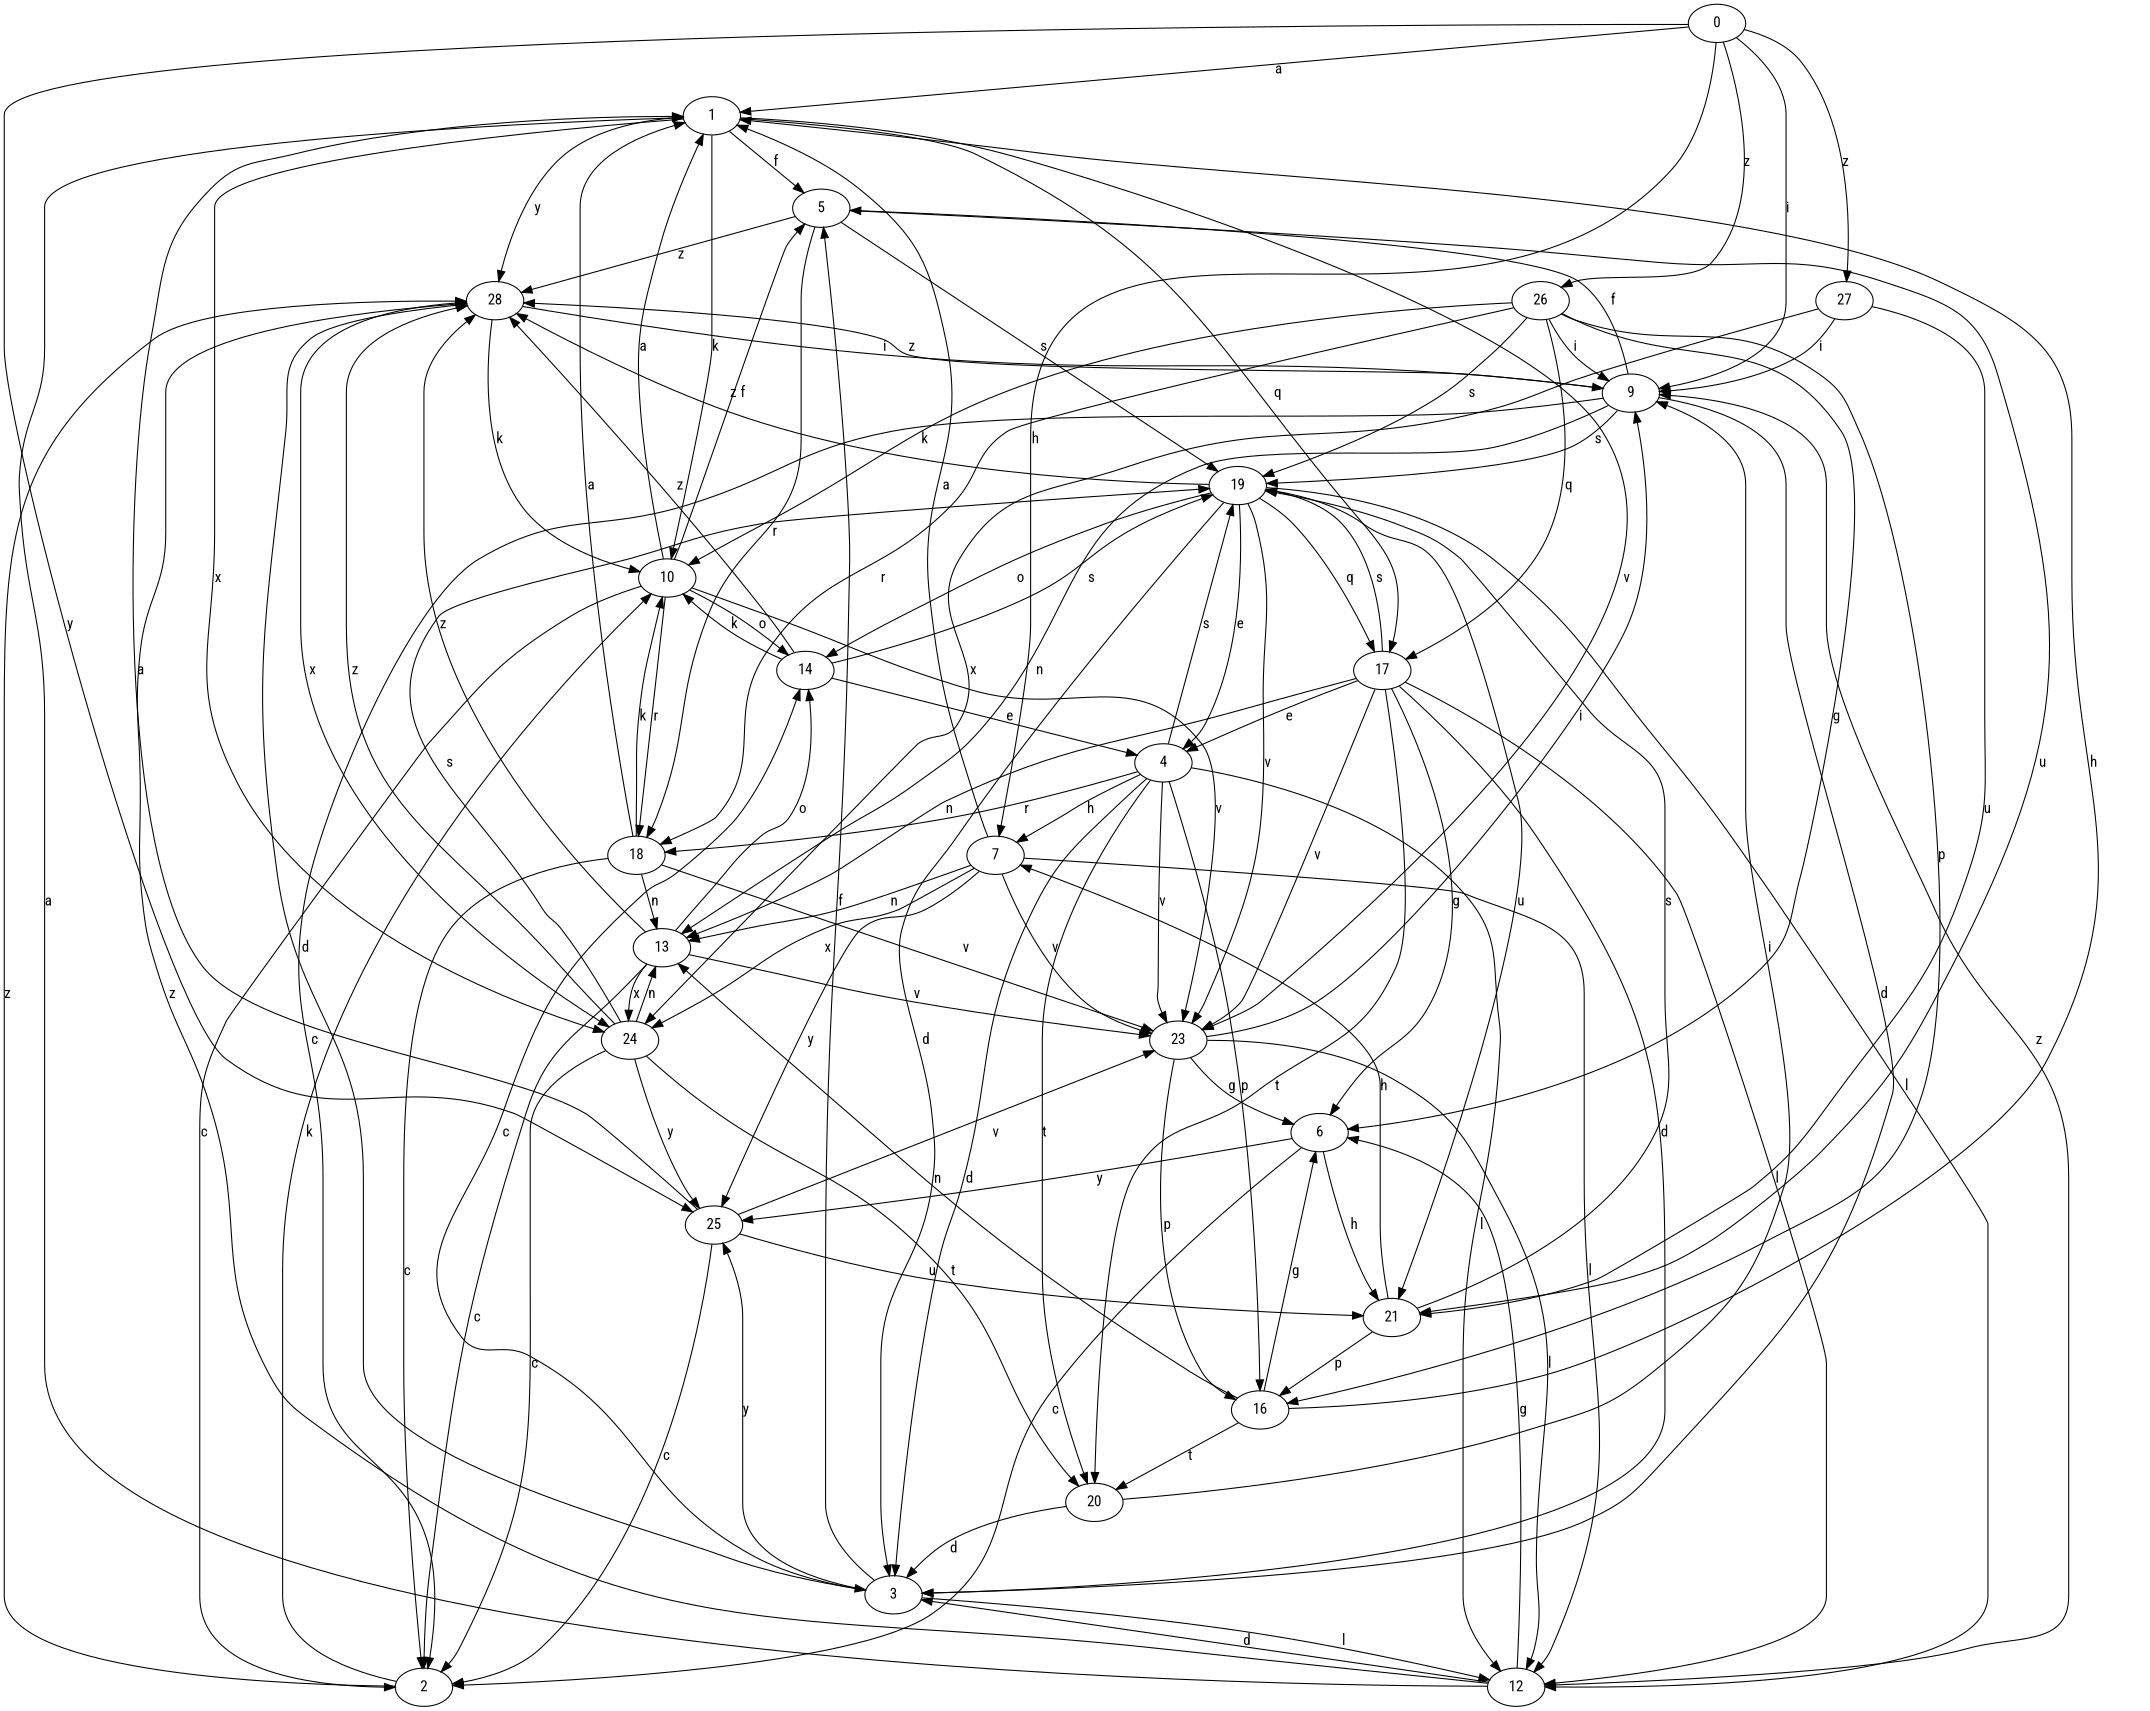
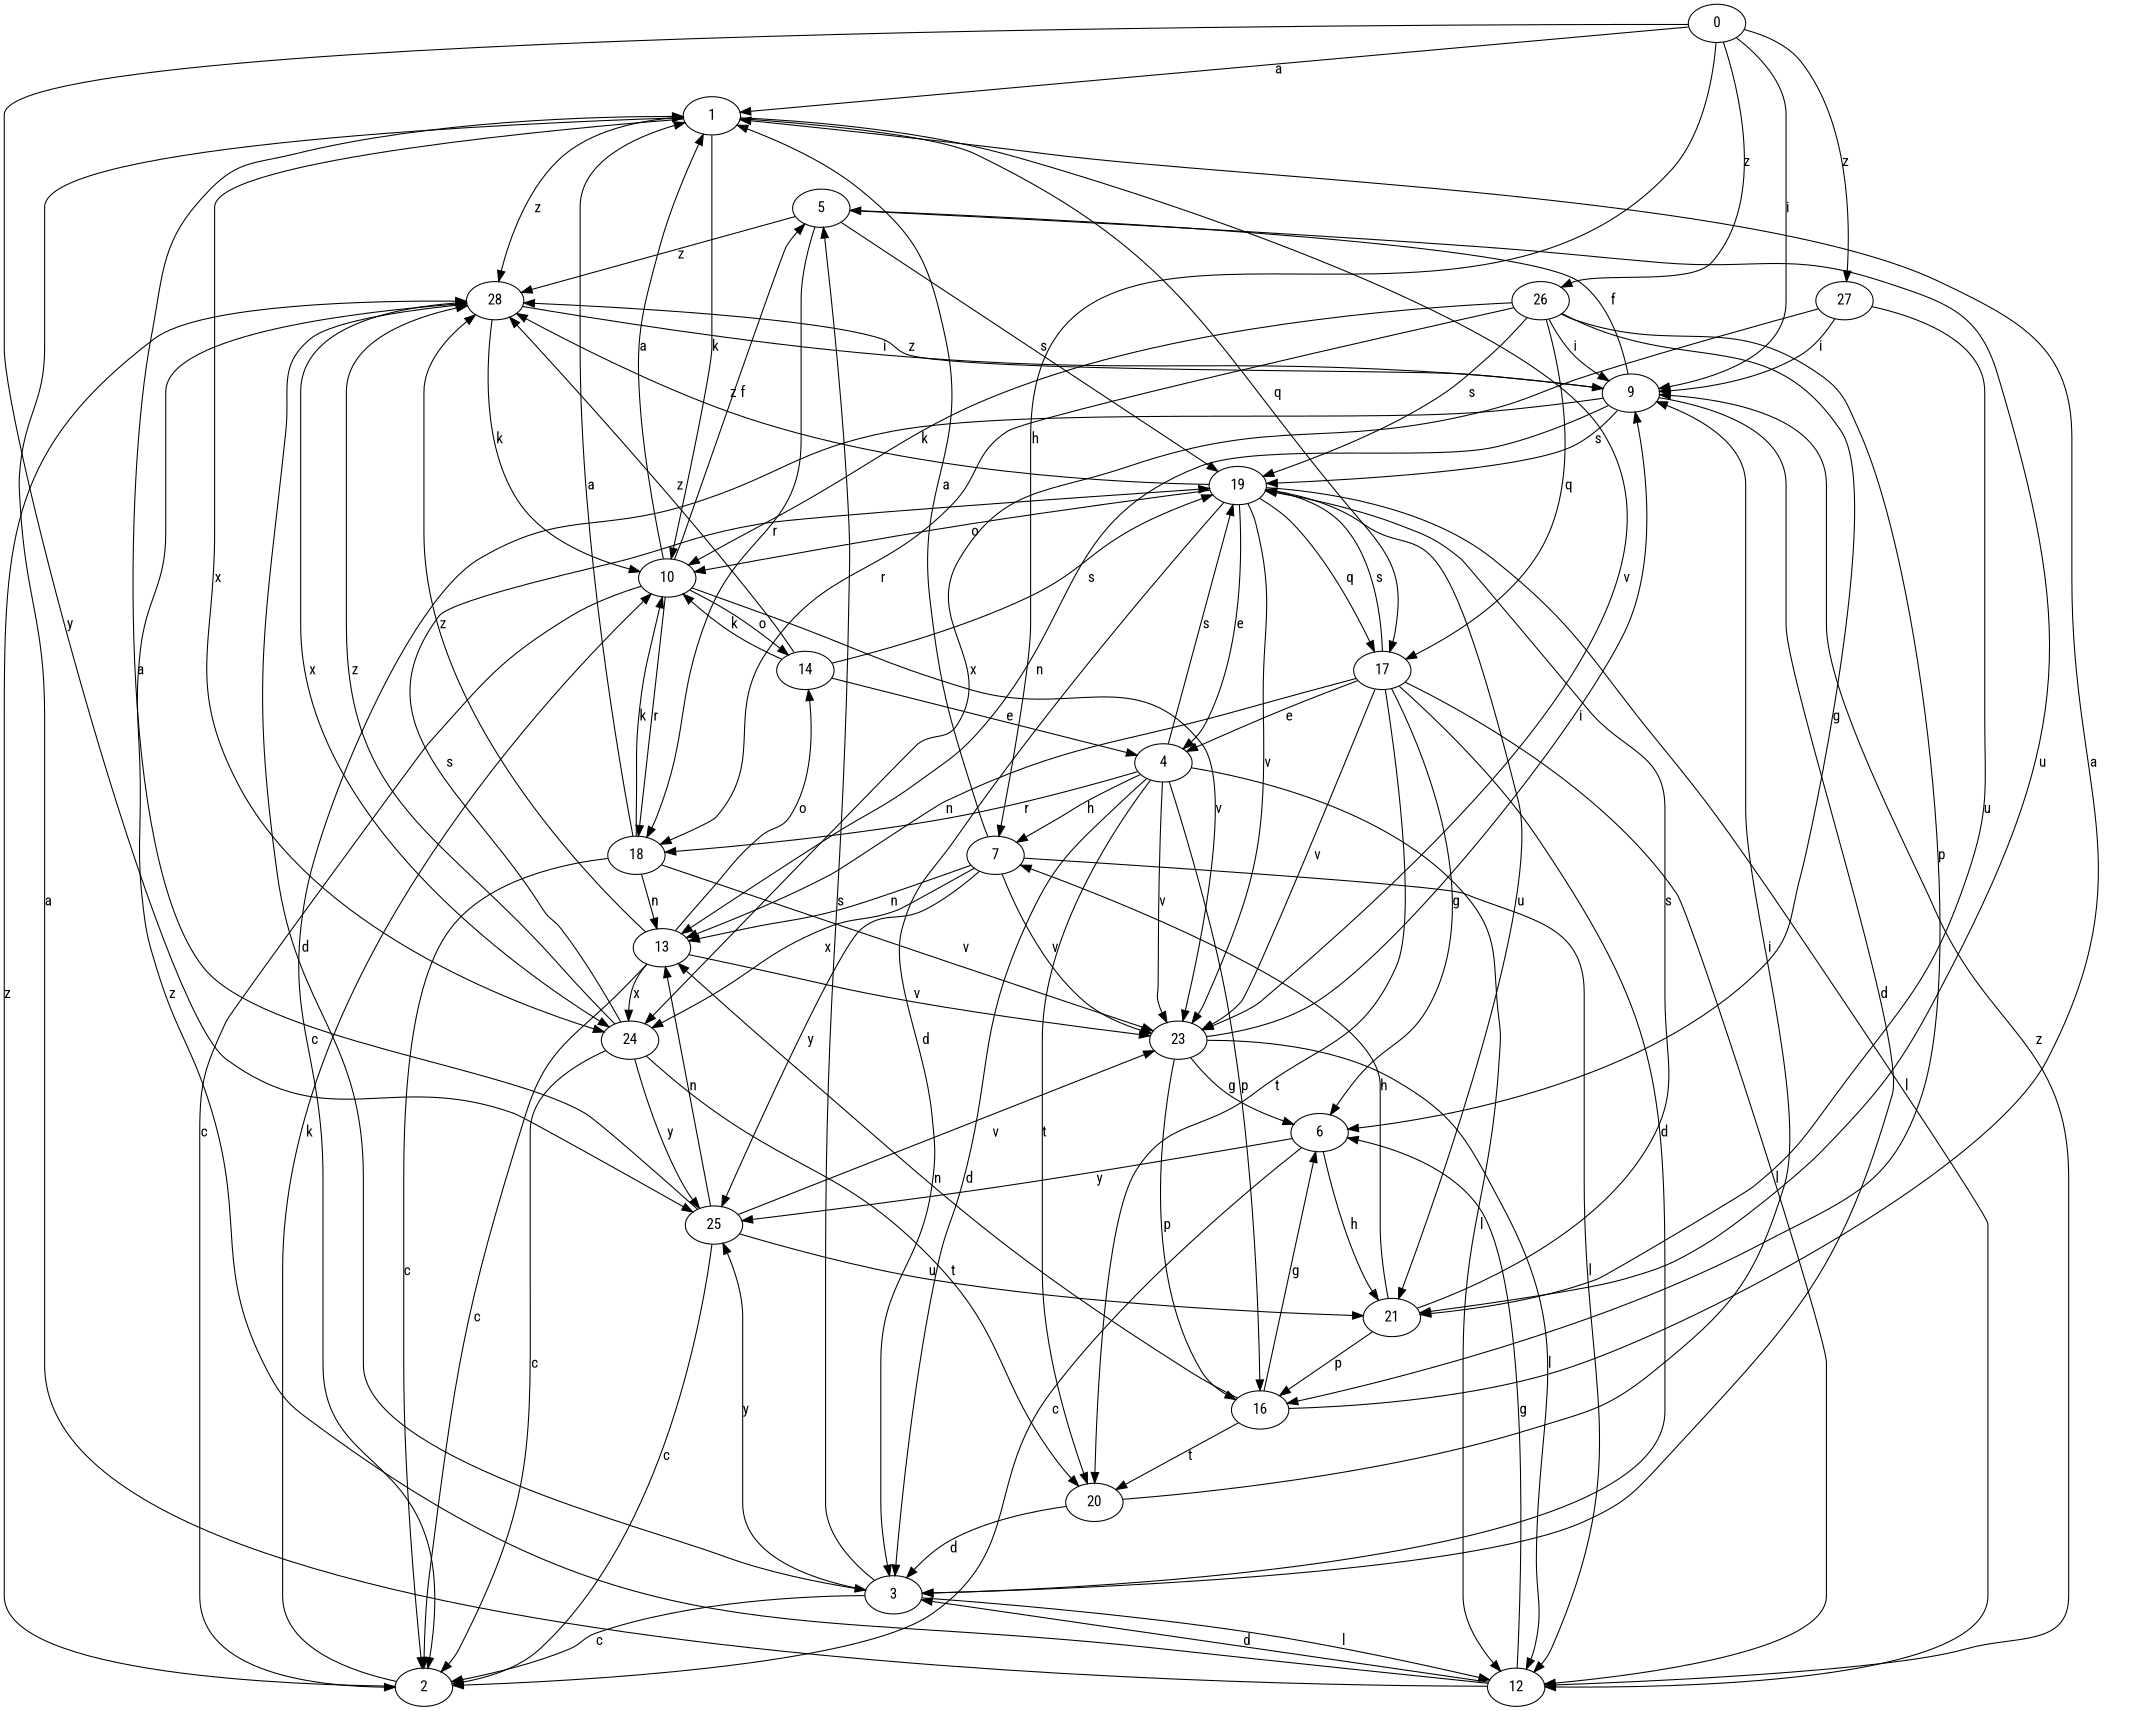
(763, 159) -> none
(538, 208) -> (538, 208)
(1018, 559) -> (957, 526)
(2094, 763) -> (2094, 763)
(841, 902) -> (841, 902)
(644, 999) -> (691, 1103)
(455, 1212) -> (659, 1616)
